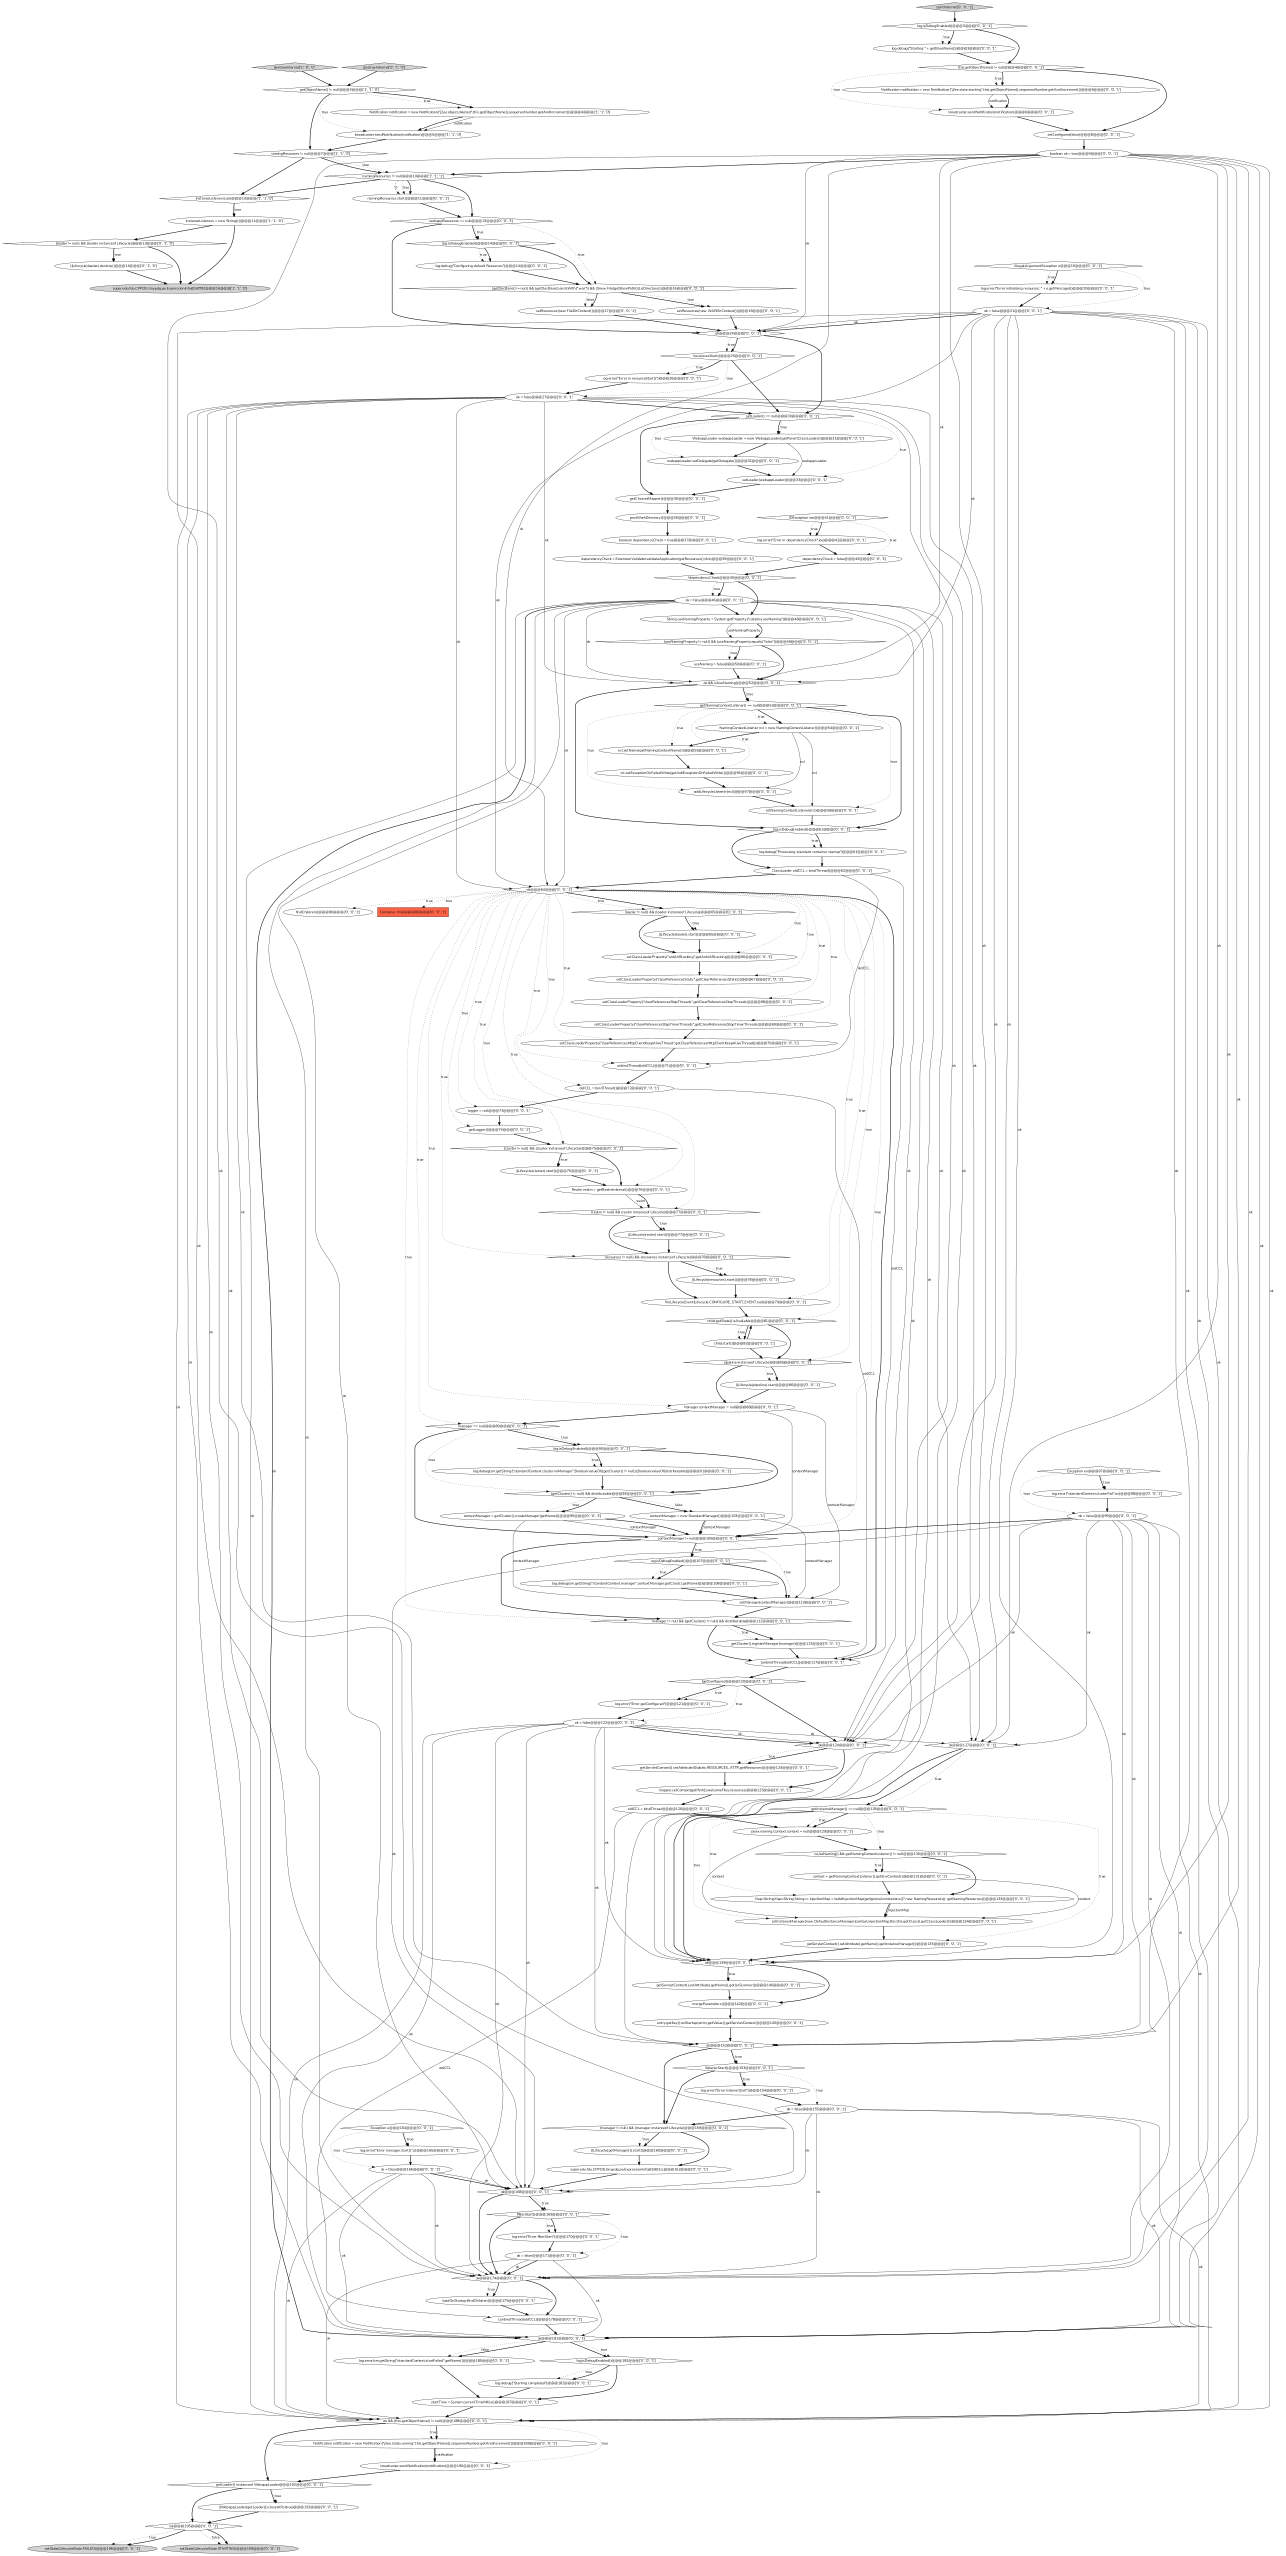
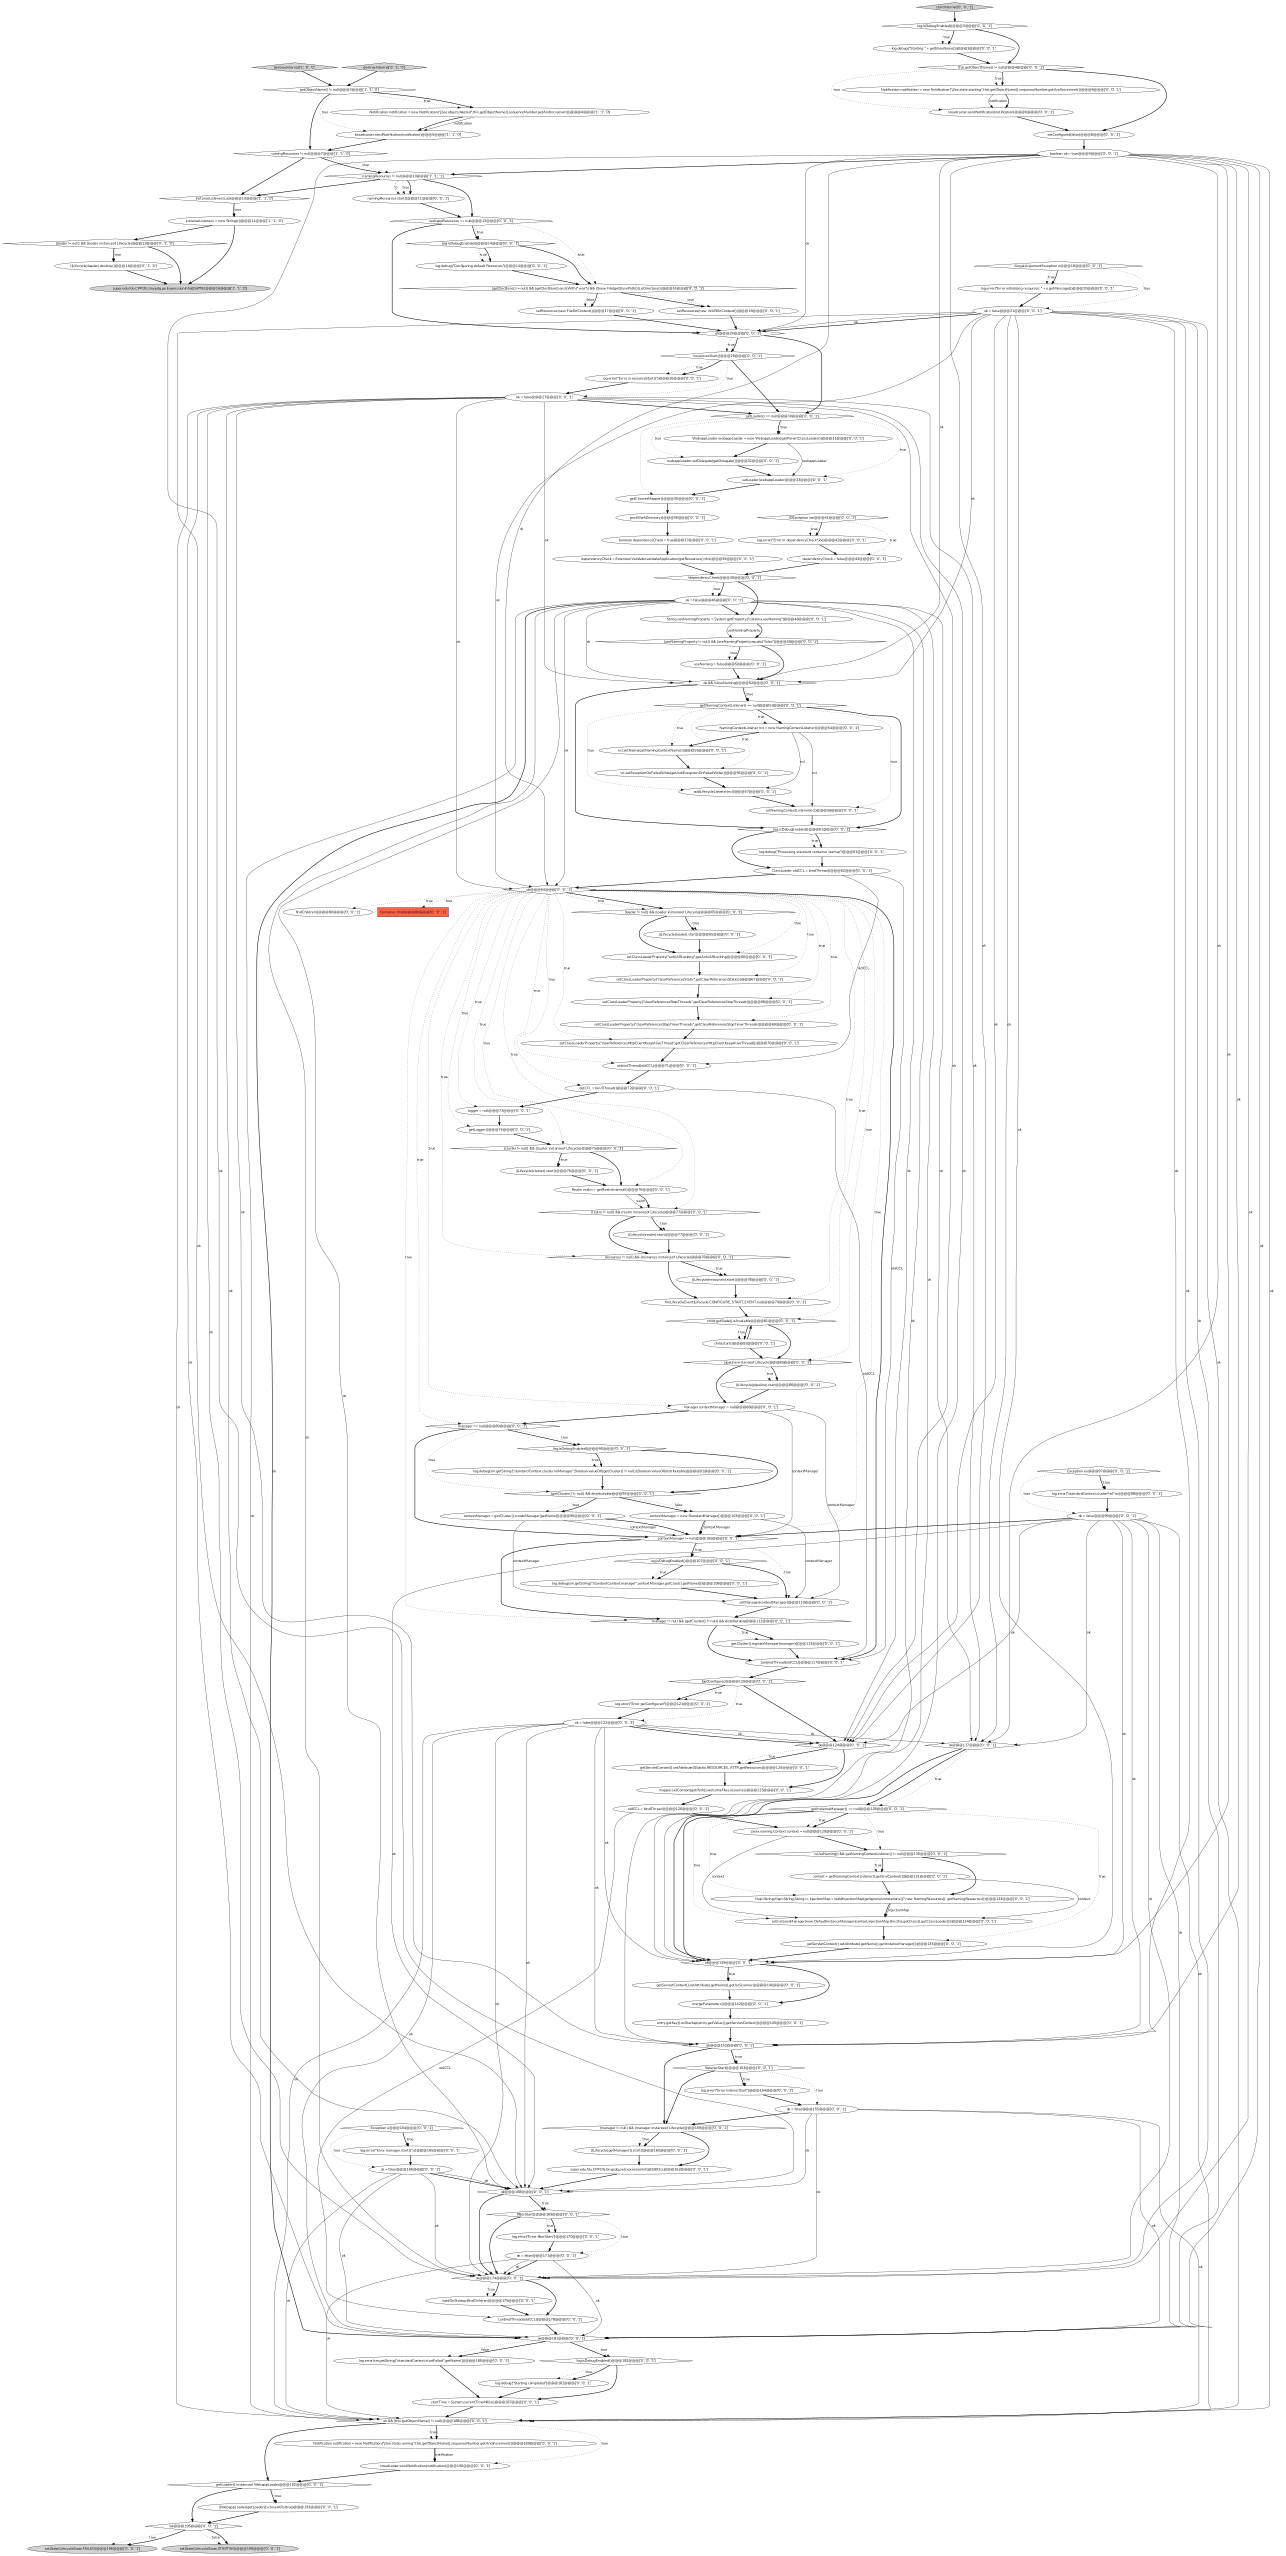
(657, 427) -> (657, 427)
